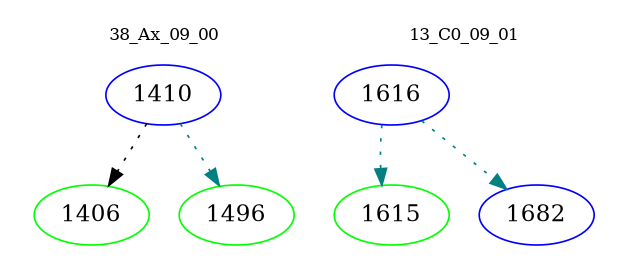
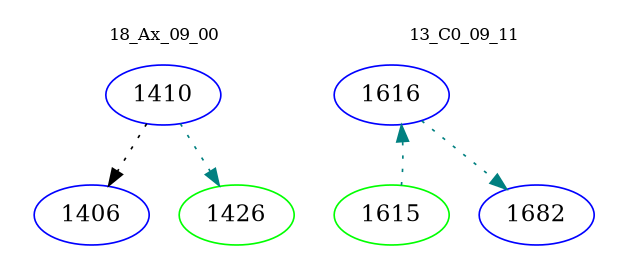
(164, 36) -> (164, 36)
(464, 36) -> (464, 36)
(381, 147) -> (403, 164)
(92, 215) -> (92, 215)
(237, 215) -> (237, 215)
